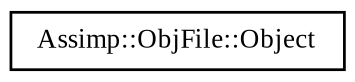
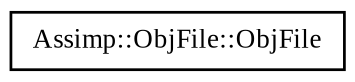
(178, 41) -> (178, 41)
